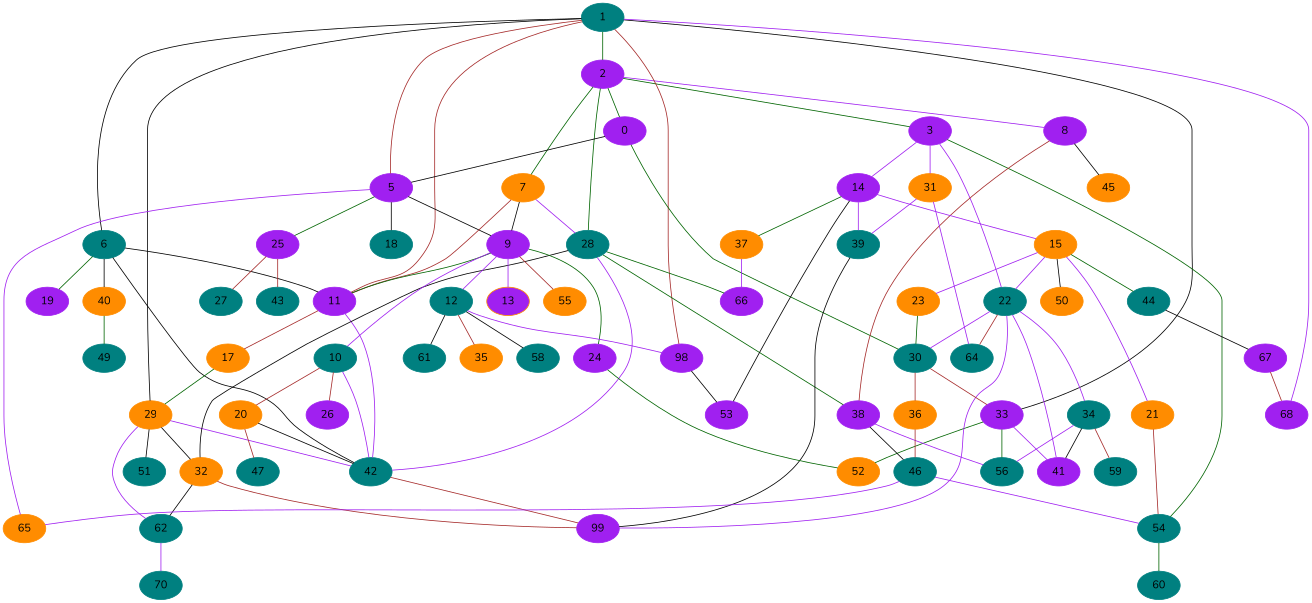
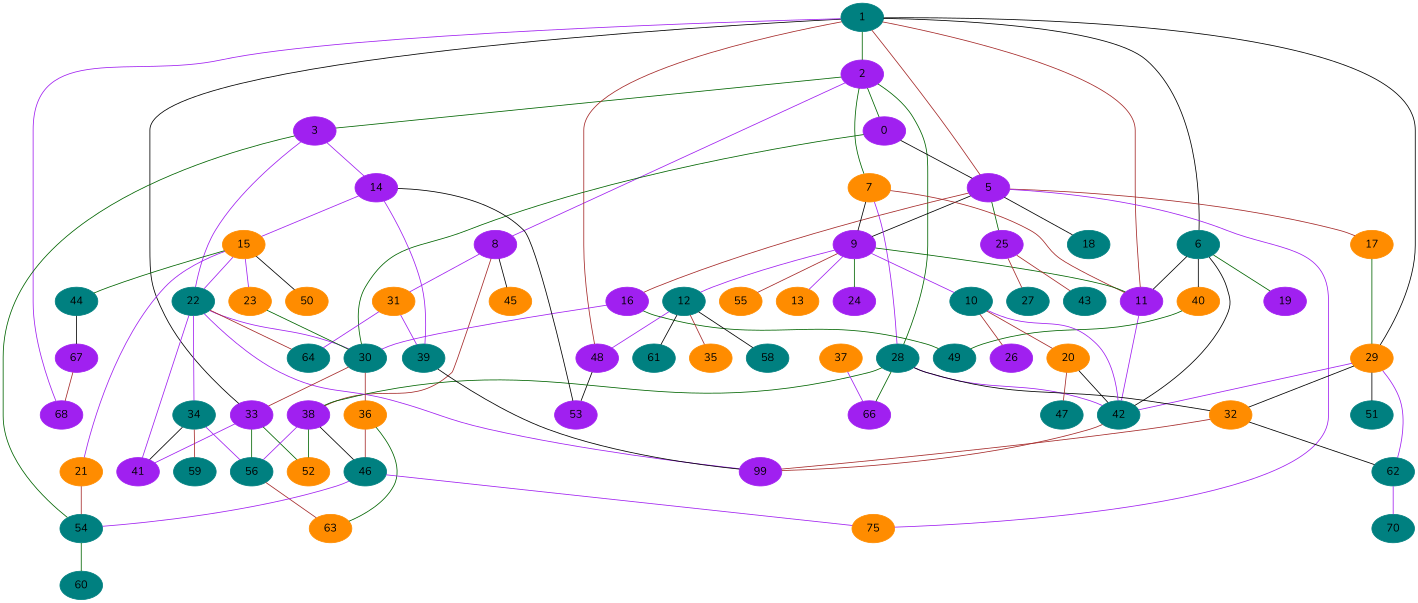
(930, 159) -> (445, 273)
(800, 216) -> none
(508, 301) -> (798, 301)
none -> (627, 301)
(281, 330) -> (1184, 202)
(682, 358) -> (597, 358)
(715, 436) -> (308, 443)
(24, 529) -> (873, 529)
none -> (331, 529)
